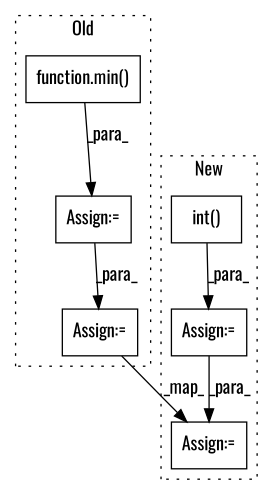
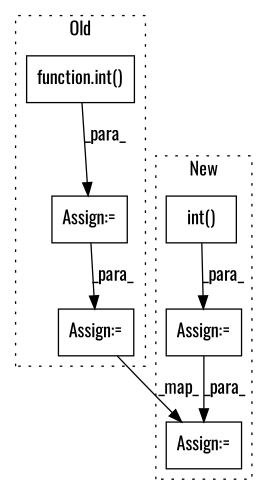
(83, 79) -> (81, 79)
